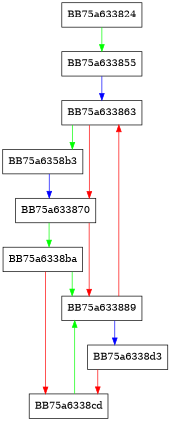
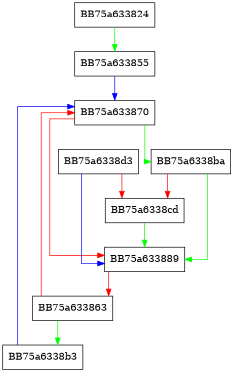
(102, 85) -> (115, 85)
(43, 162) -> (43, 357)
(115, 329) -> (82, 227)
